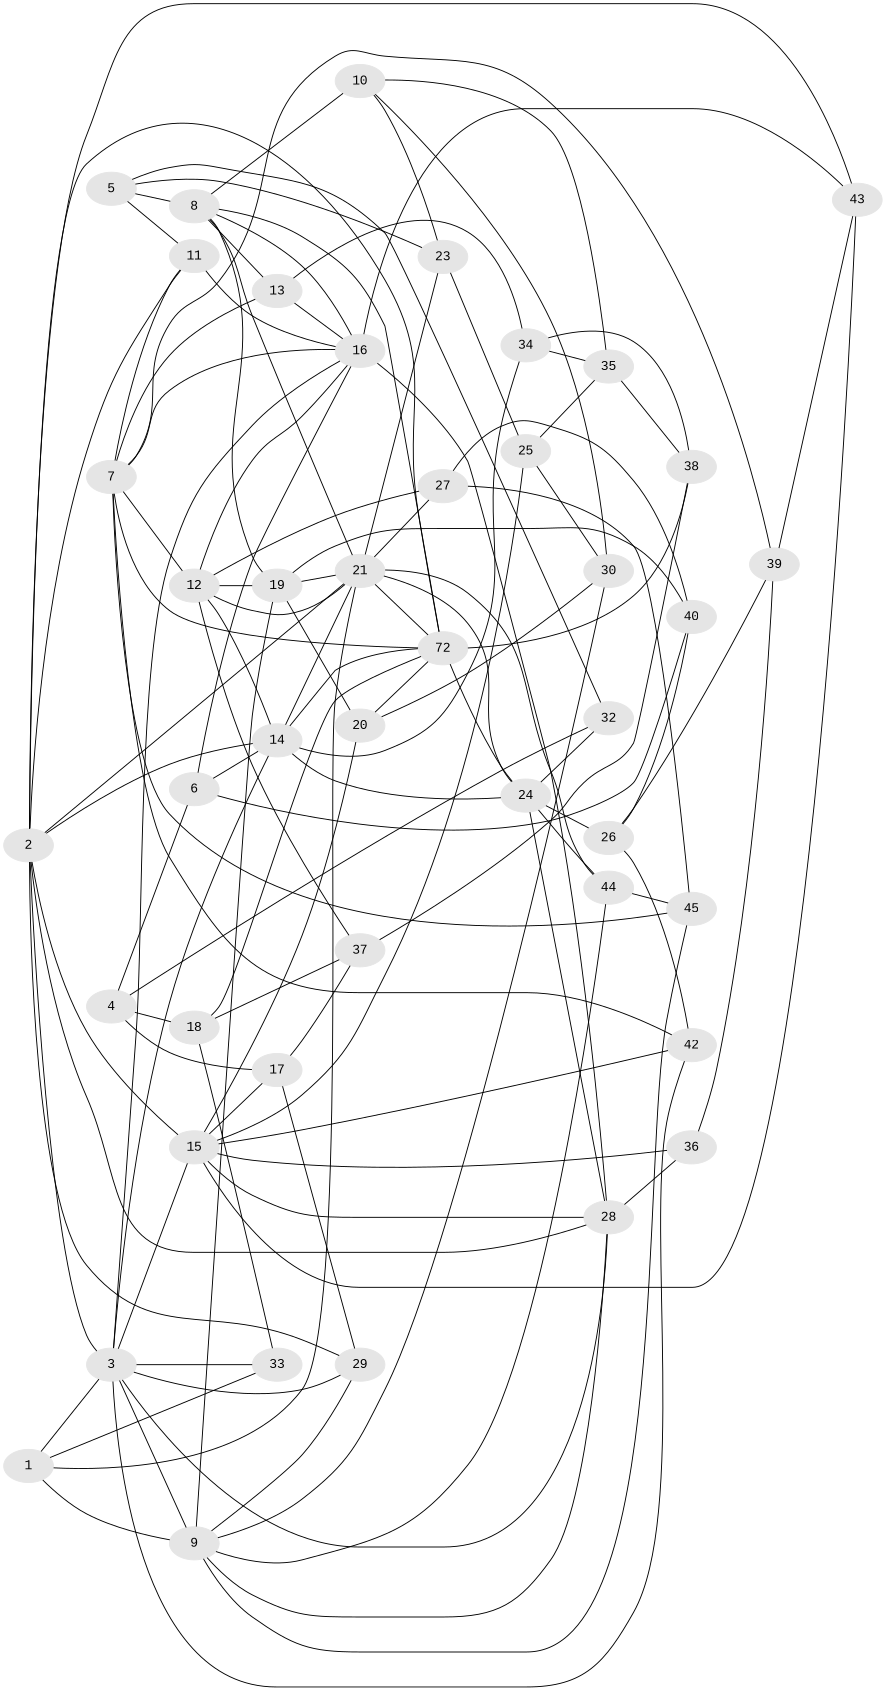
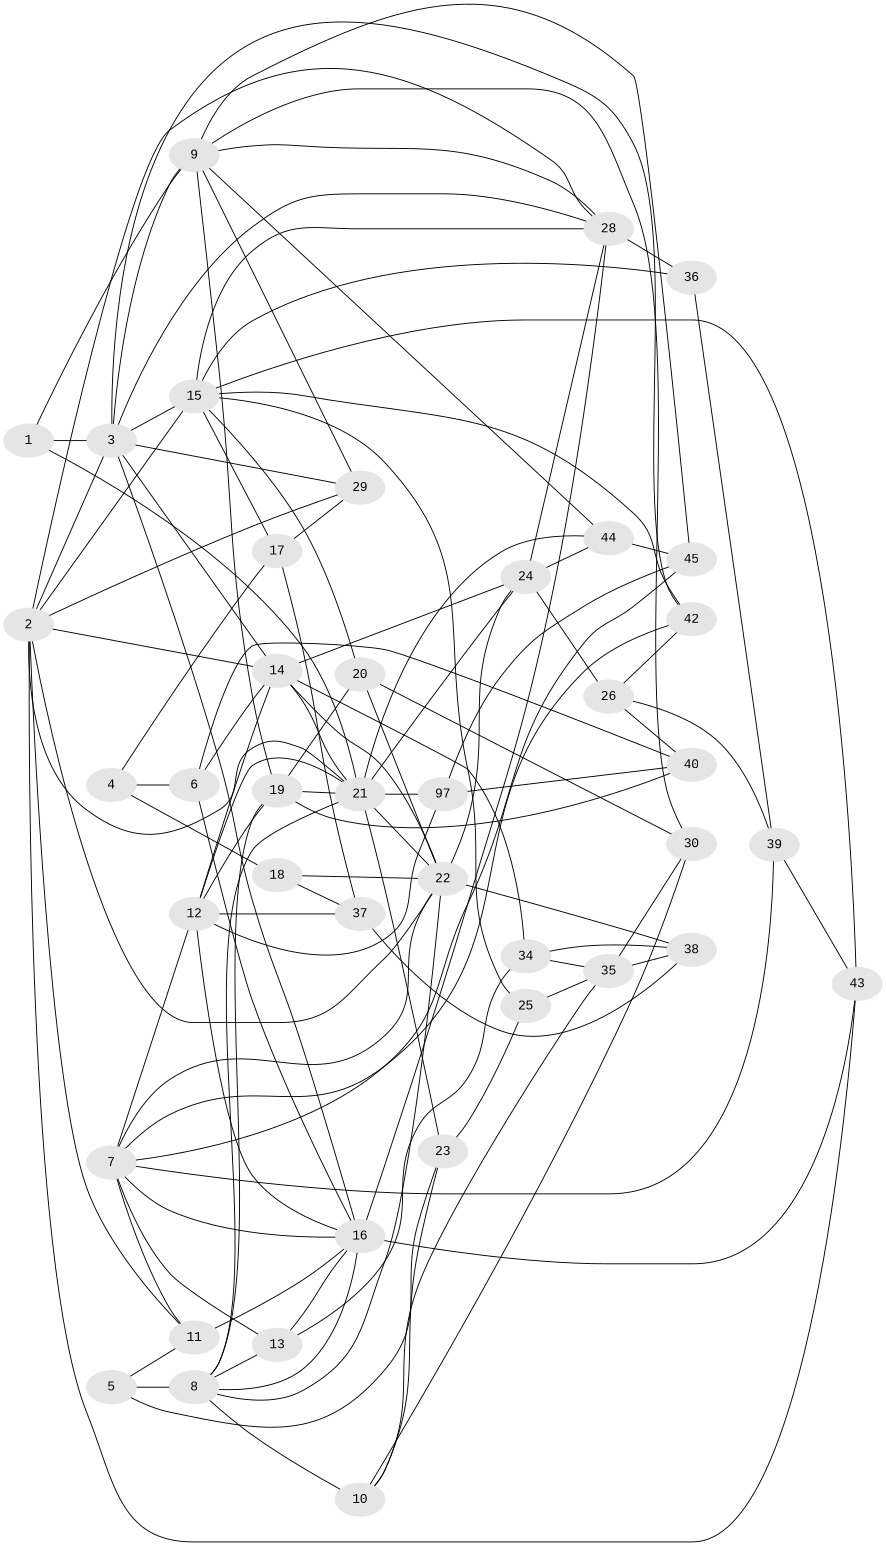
(443, 486) -> (443, 794)
(567, 511) -> (650, 907)
(443, 648) -> (443, 879)
(609, 718) -> none
(277, 1365) -> none
